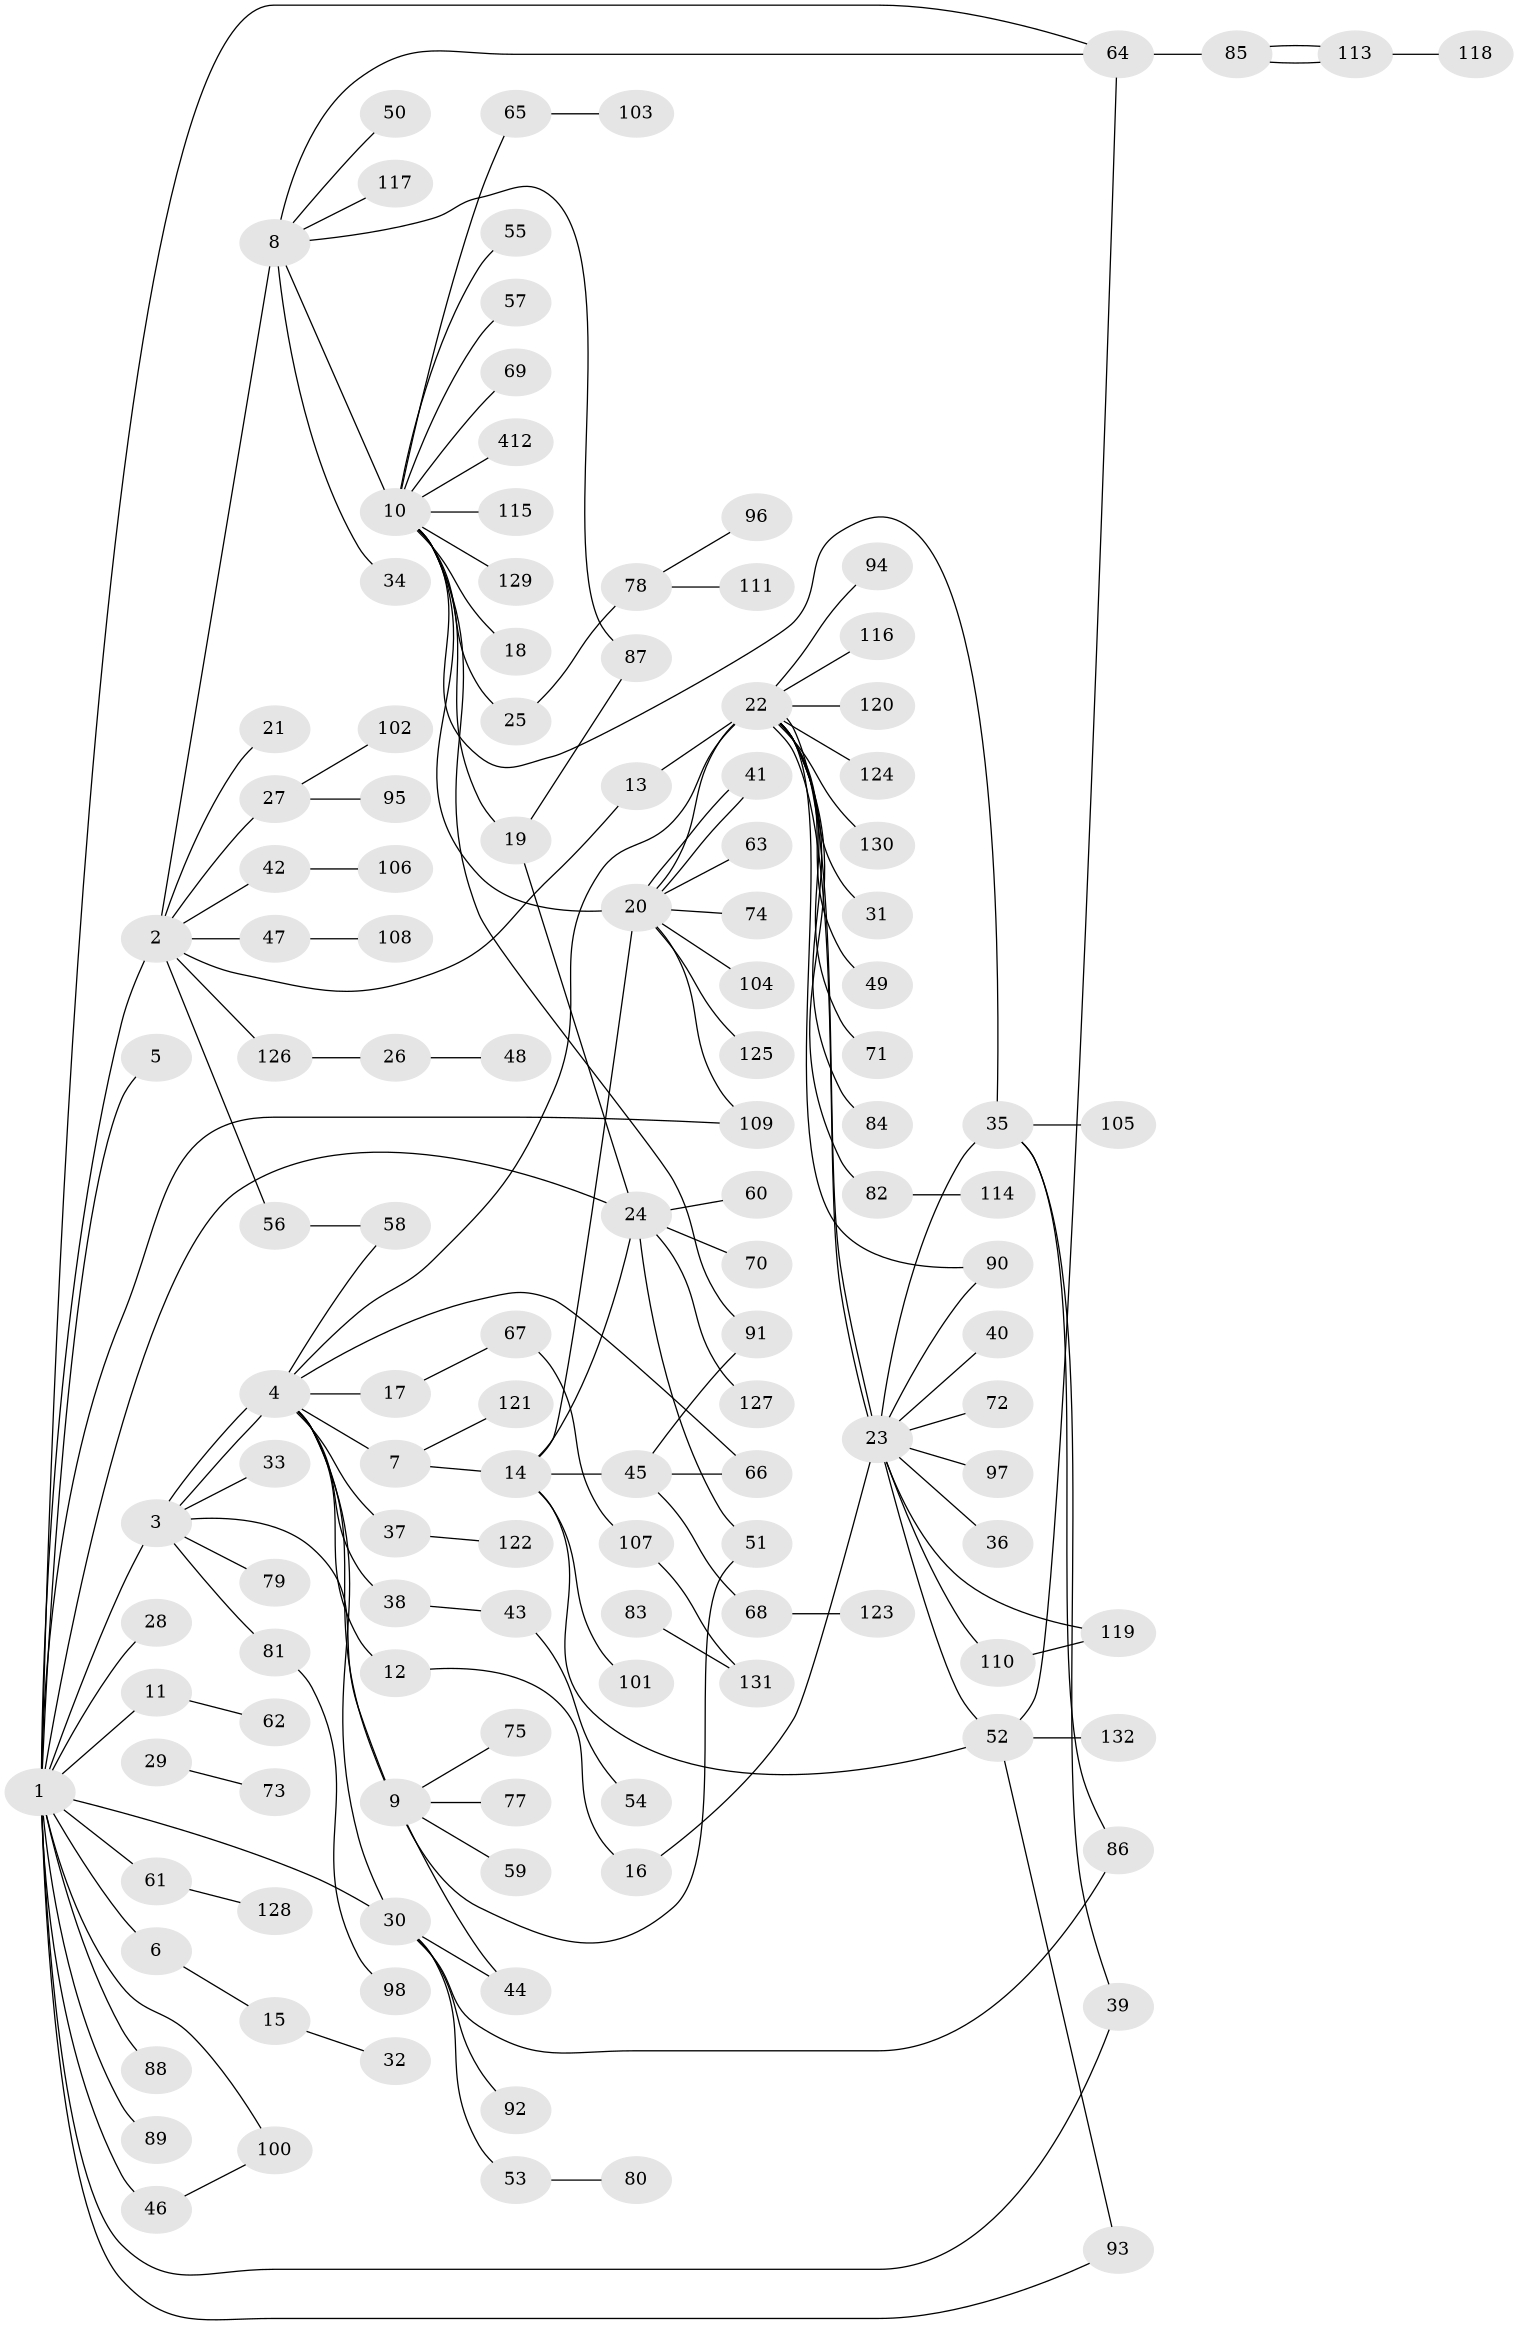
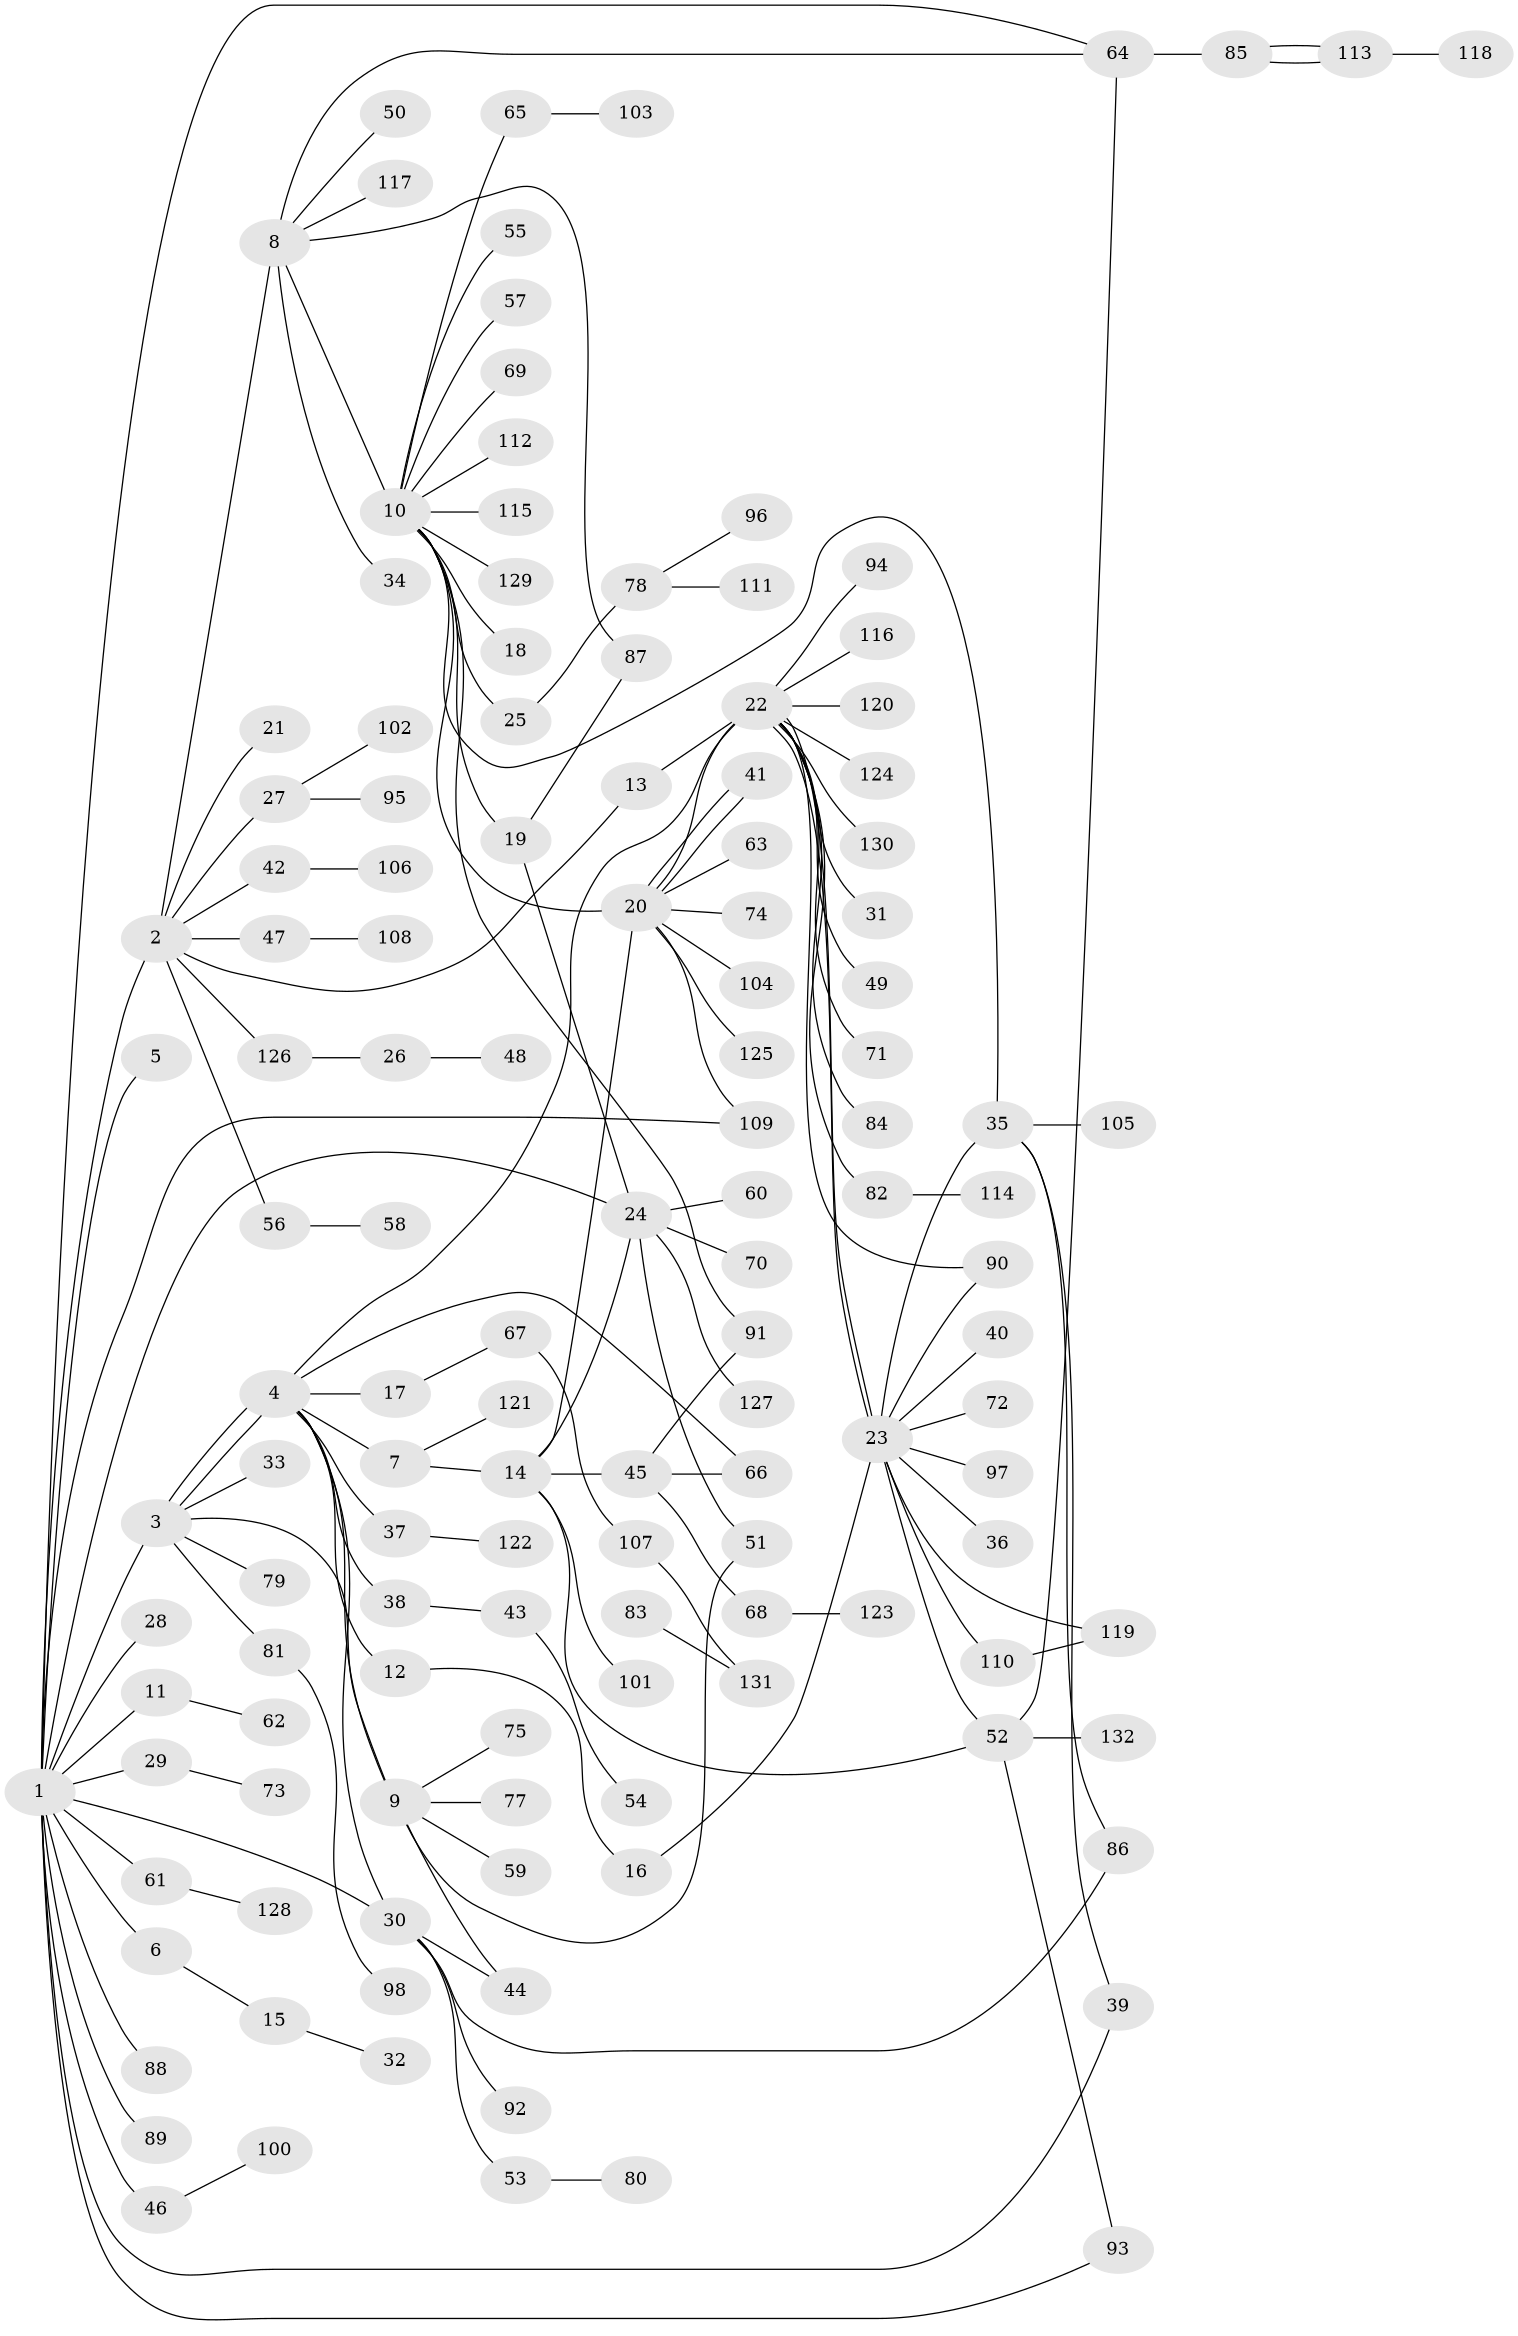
(516, 442) -> (516, 442)
(330, 1307) -> none
(126, 1992) -> (98, 1777)
